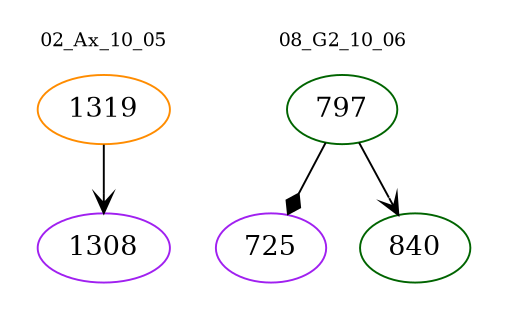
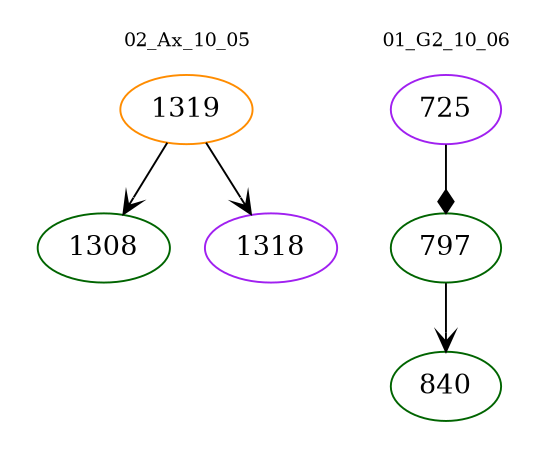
(343, 41) -> (447, 41)
(312, 168) -> (446, 167)
(104, 248) -> (104, 248)
none -> (271, 248)
